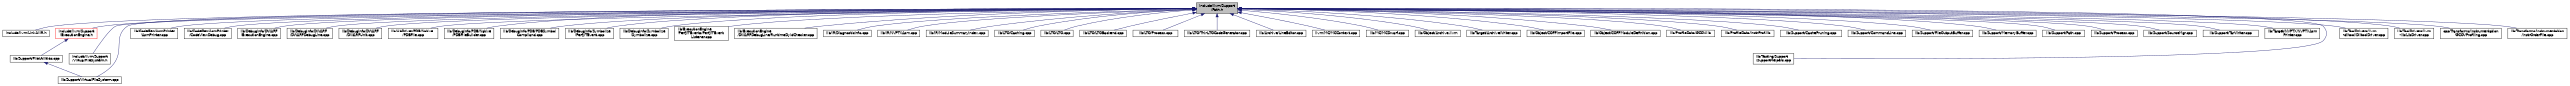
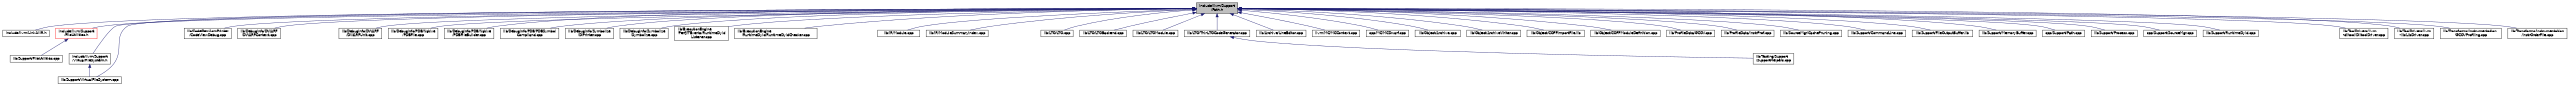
(76, 33) -> (76, 33)
(154, 33) -> none
(259, 33) -> (259, 33)
(310, 33) -> none
(413, 33) -> (413, 33)
(590, 33) -> (590, 33)
(701, 33) -> (701, 33)
(776, 33) -> (776, 33)
(847, 33) -> none
(899, 33) -> (899, 33)
(1015, 33) -> none
(1155, 33) -> (1155, 33)
(1387, 33) -> (1387, 33)
(1438, 33) -> (1438, 33)
(1494, 33) -> (1494, 33)
(1556, 33) -> (1556, 33)
(1691, 33) -> (1691, 33)
(1748, 33) -> (1748, 33)
(1811, 33) -> (1811, 33)
(1942, 33) -> (1942, 33)
(2064, 33) -> (2064, 33)
(2170, 33) -> (2170, 33)
(2231, 33) -> (2231, 33)
(2292, 33) -> none
(2471, 33) -> (2471, 33)
(2322, 41) -> (1493, 53)
(65, 70) -> (90, 72)
